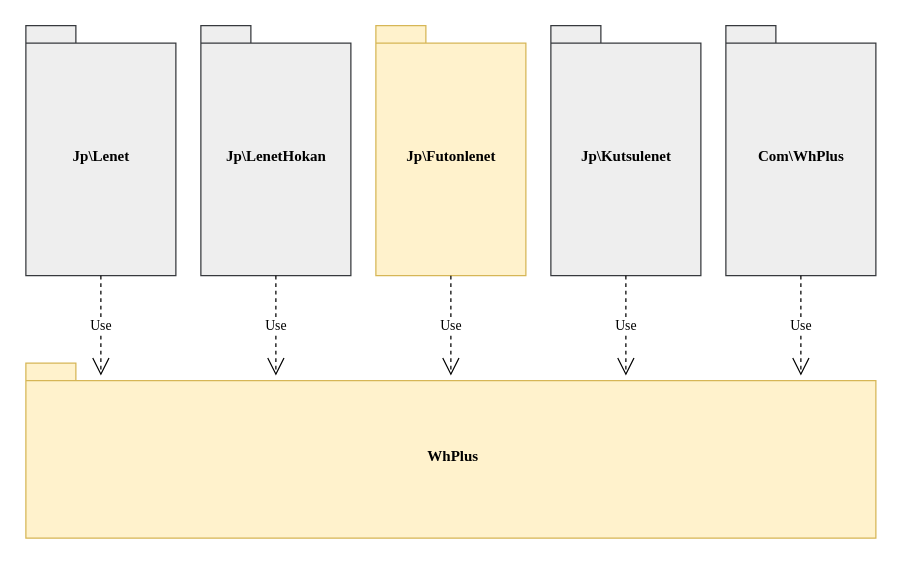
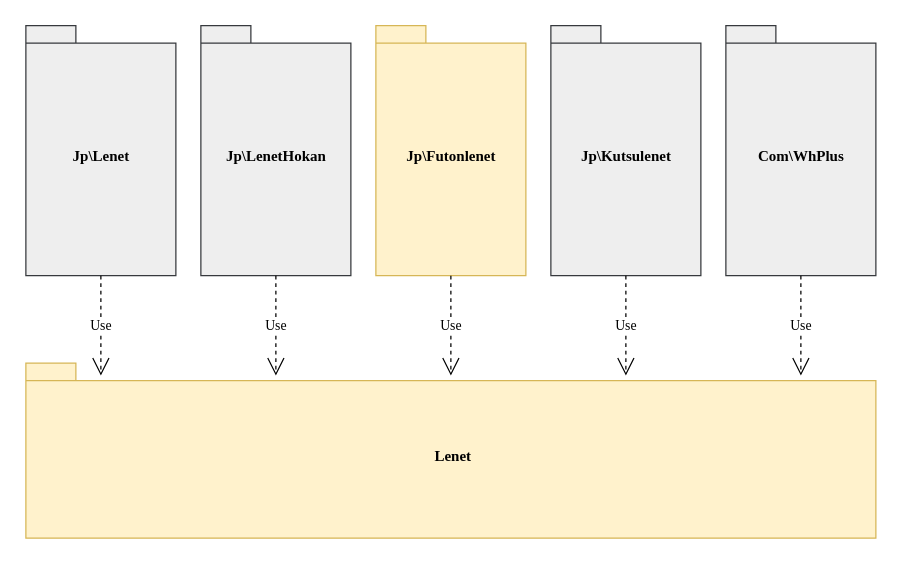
(451, 457) -> (451, 457)
